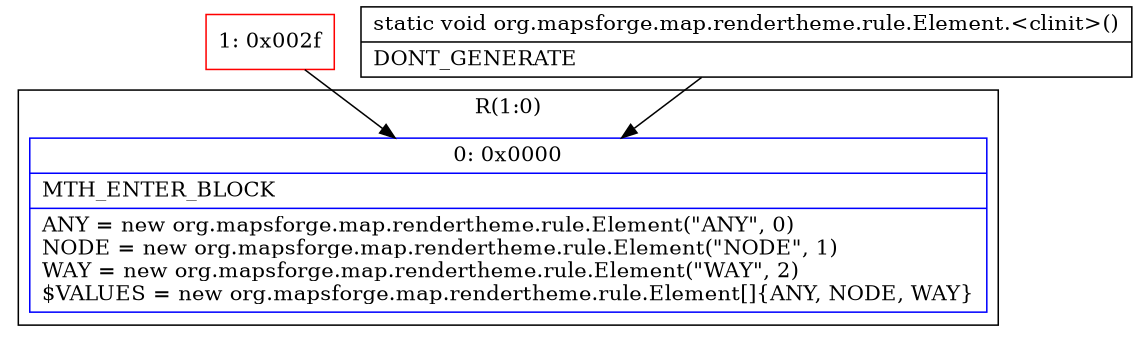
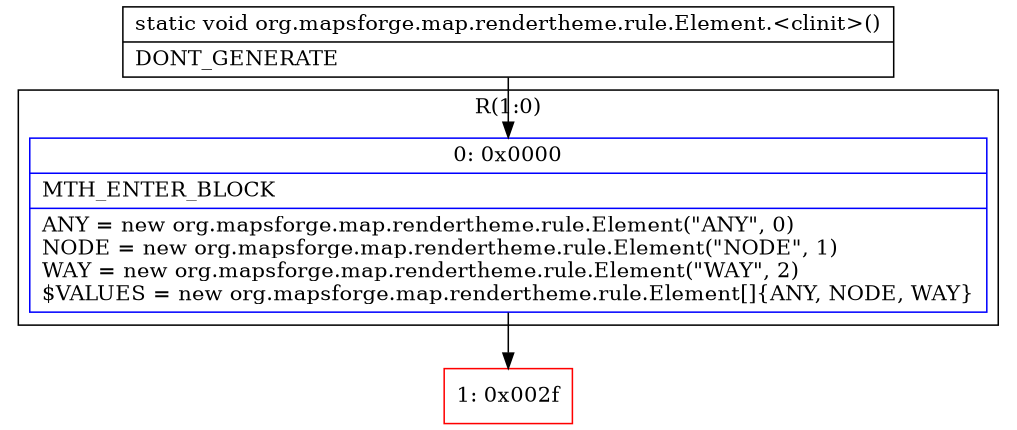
(346, 101) -> (508, 335)
